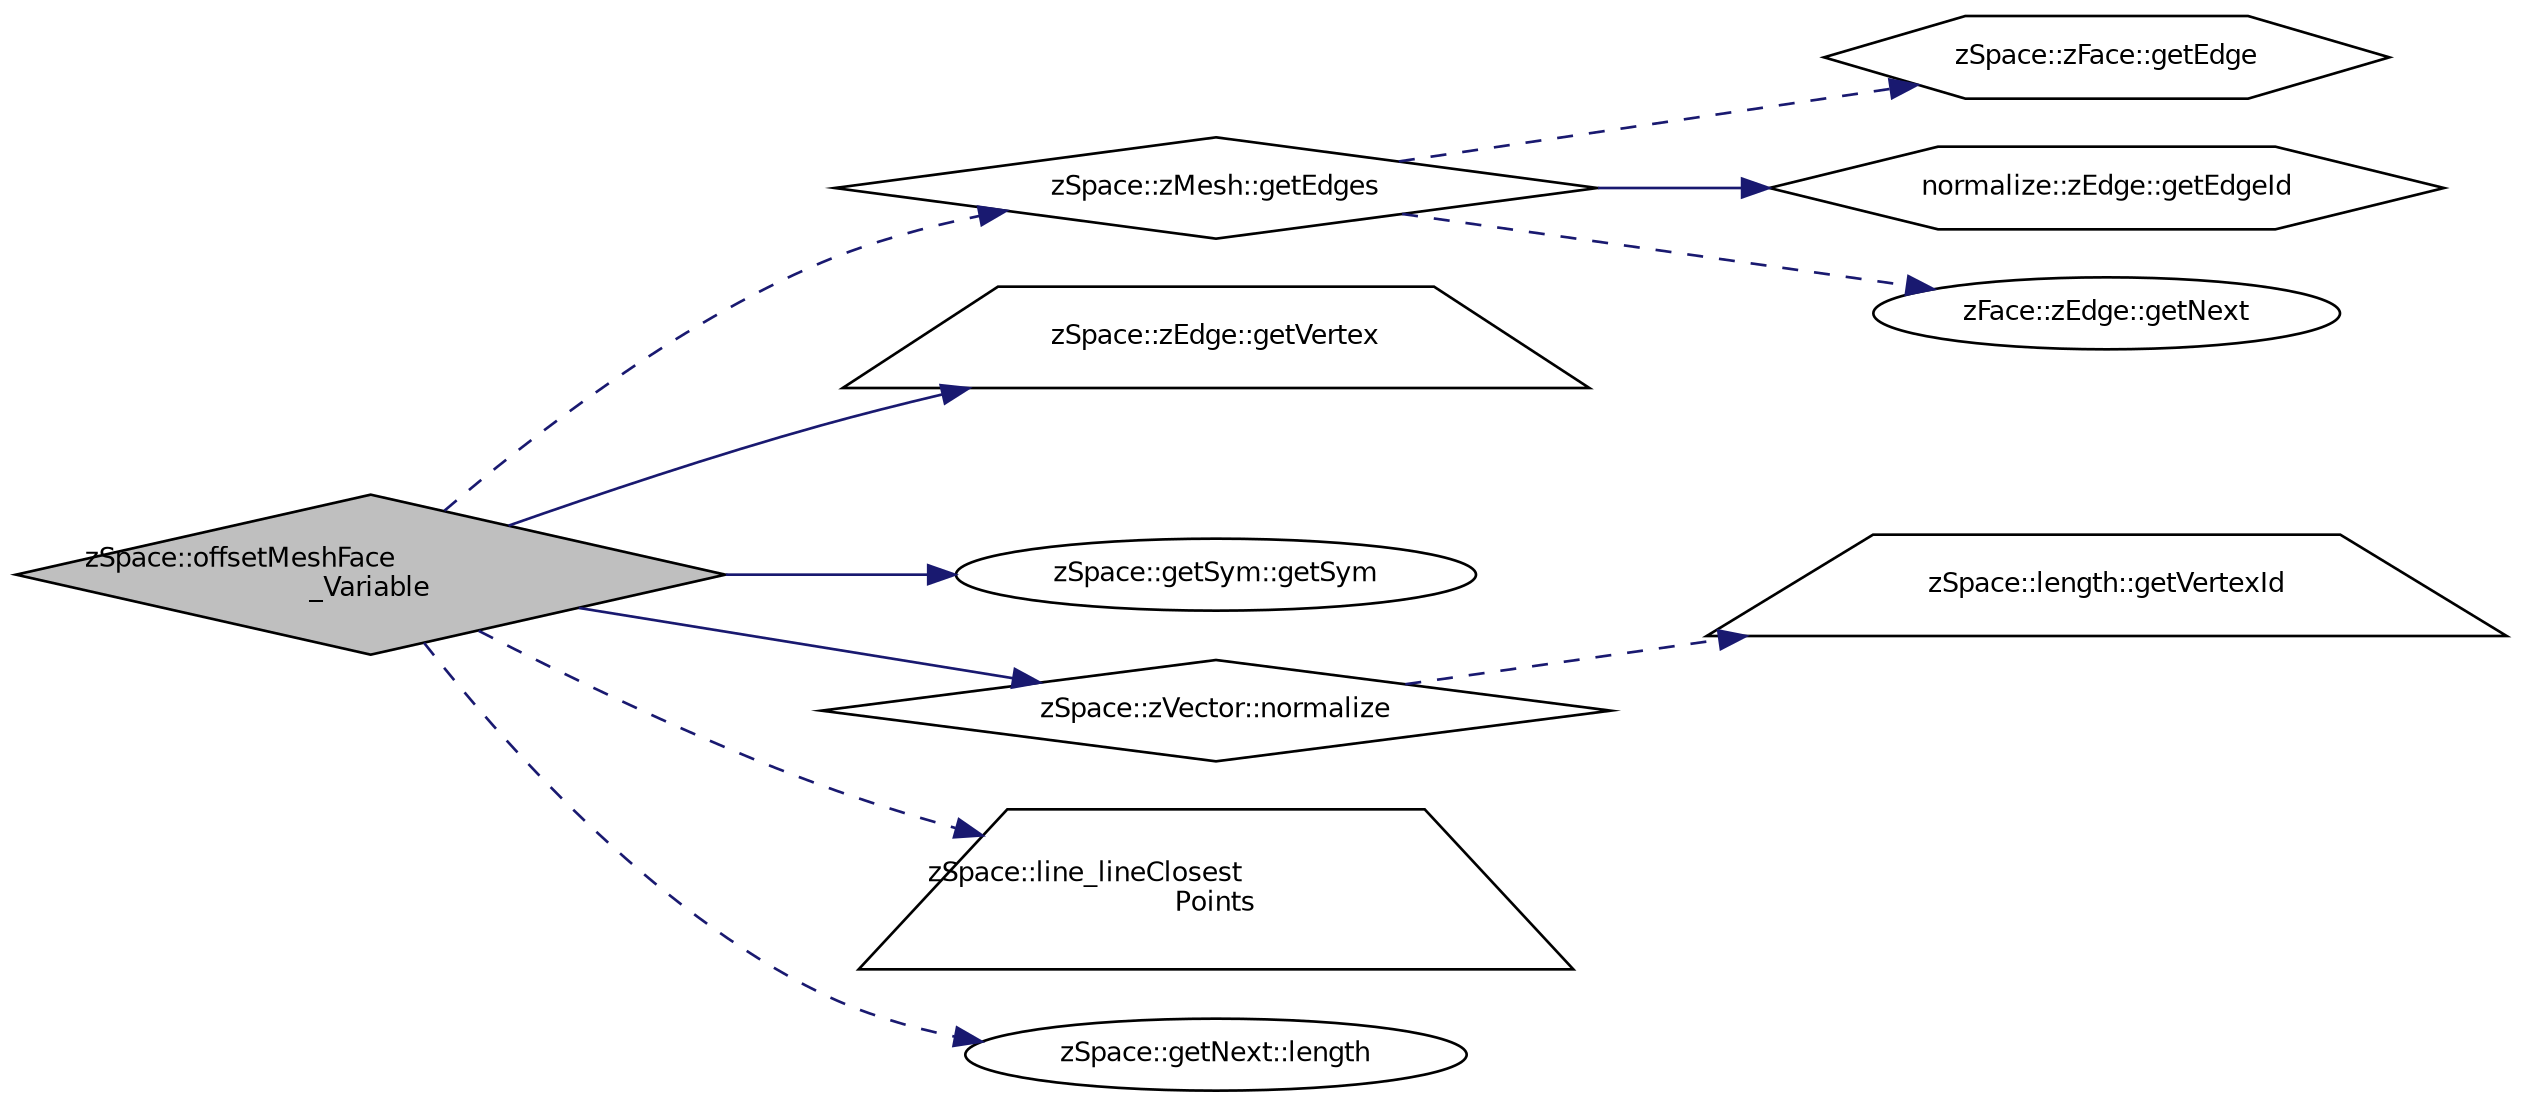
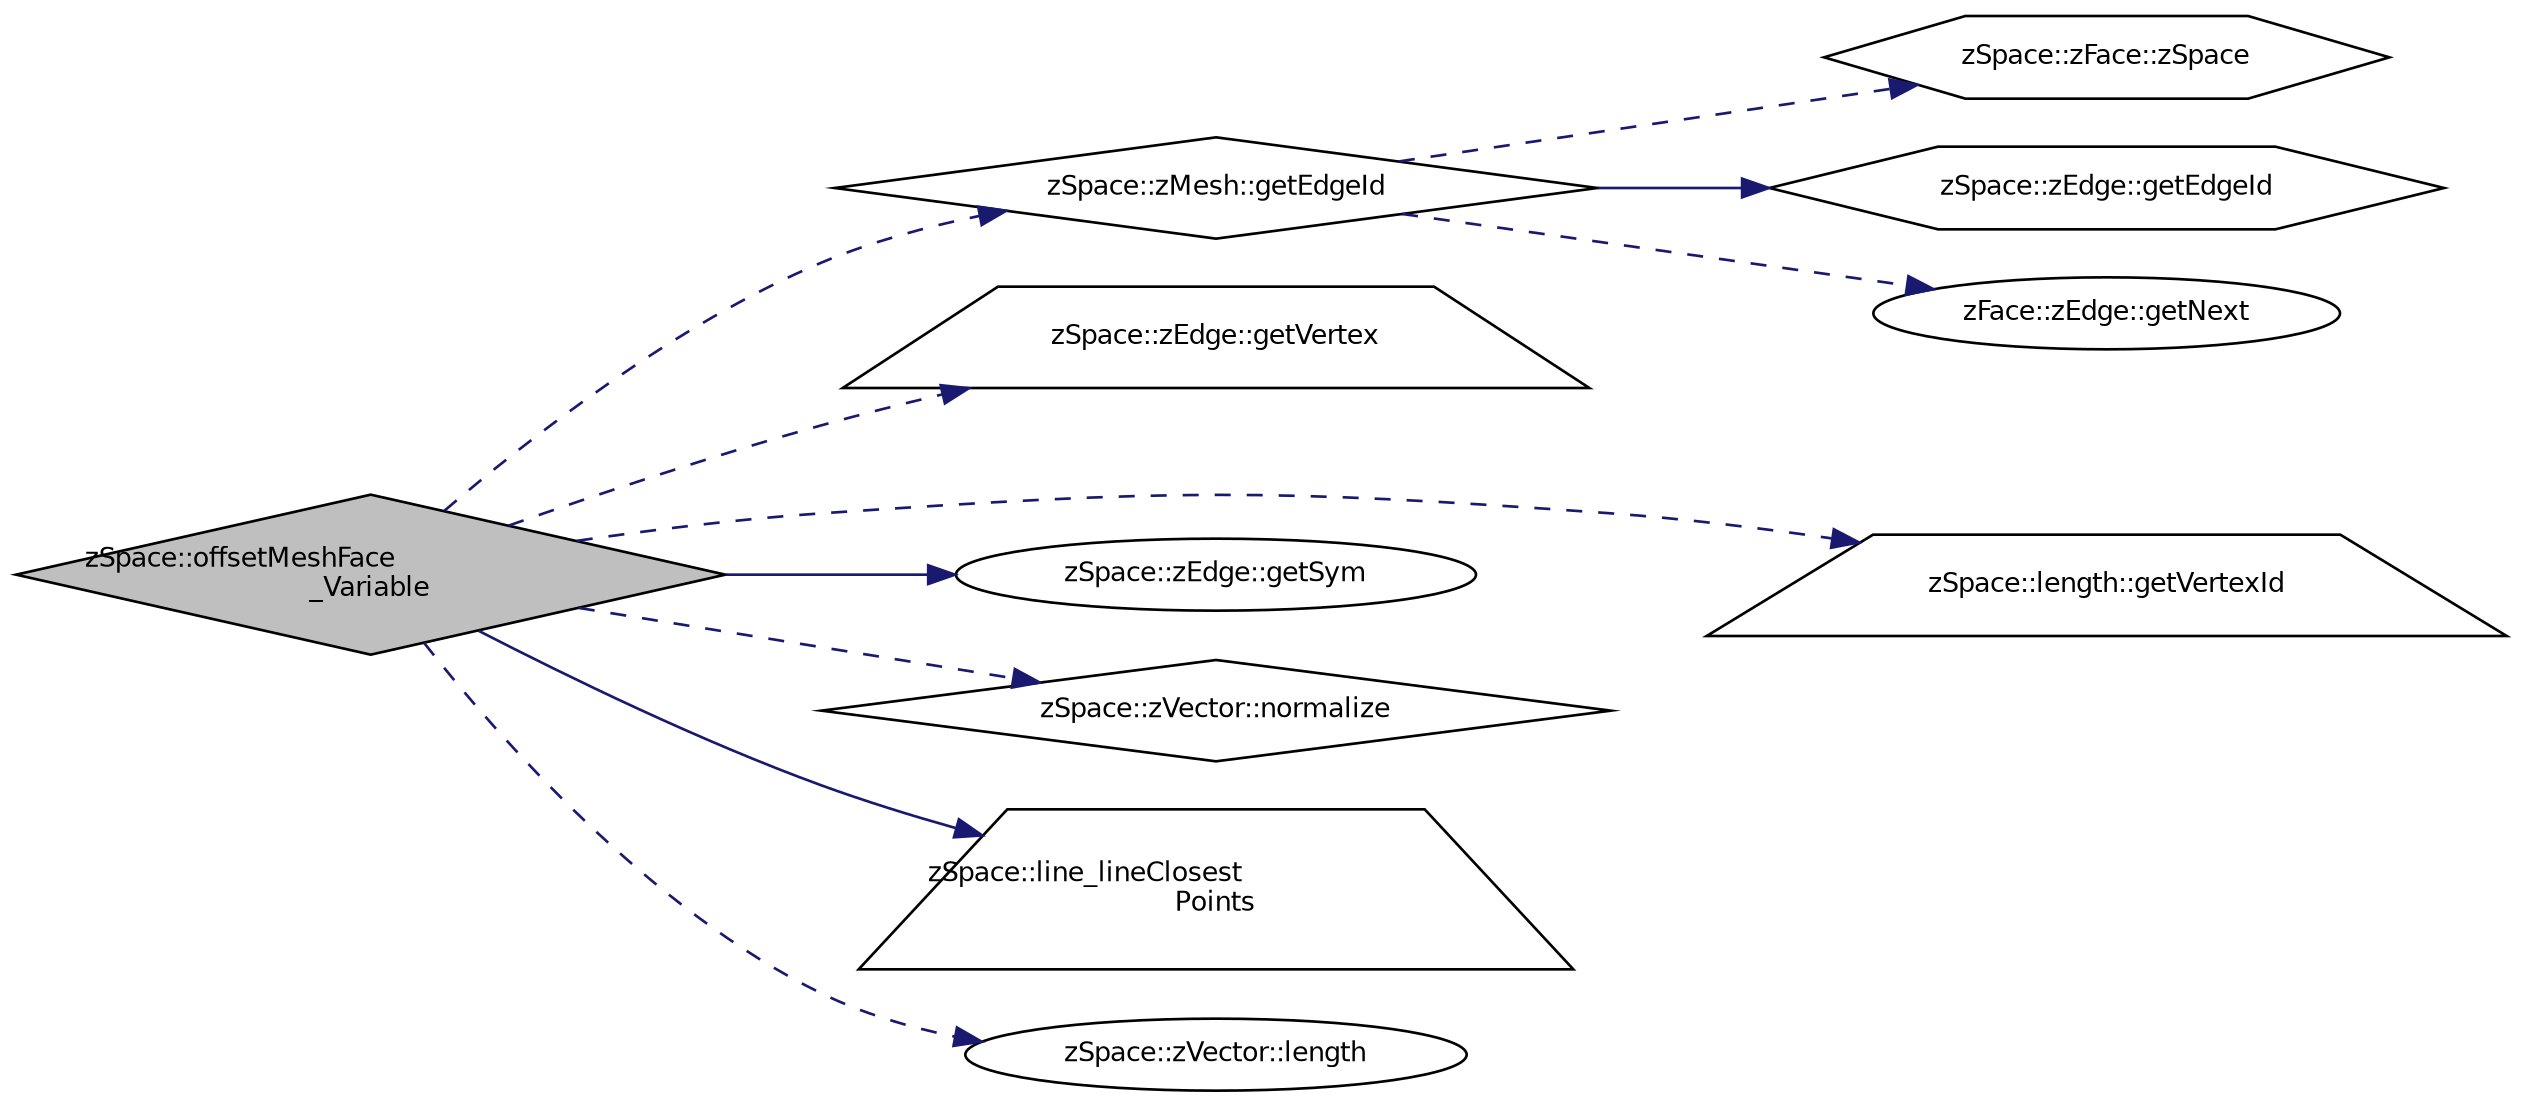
(2107, 57) -> (2107, 57)
(1216, 188) -> (1216, 188)
(2107, 188) -> (2107, 188)
(724, 454) -> (724, 454)
(1216, 575) -> (1216, 575)
(796, 643) -> (796, 643)
(1562, 662) -> (1204, 495)
(712, 742) -> (712, 742)
(1216, 1055) -> (1216, 1055)
